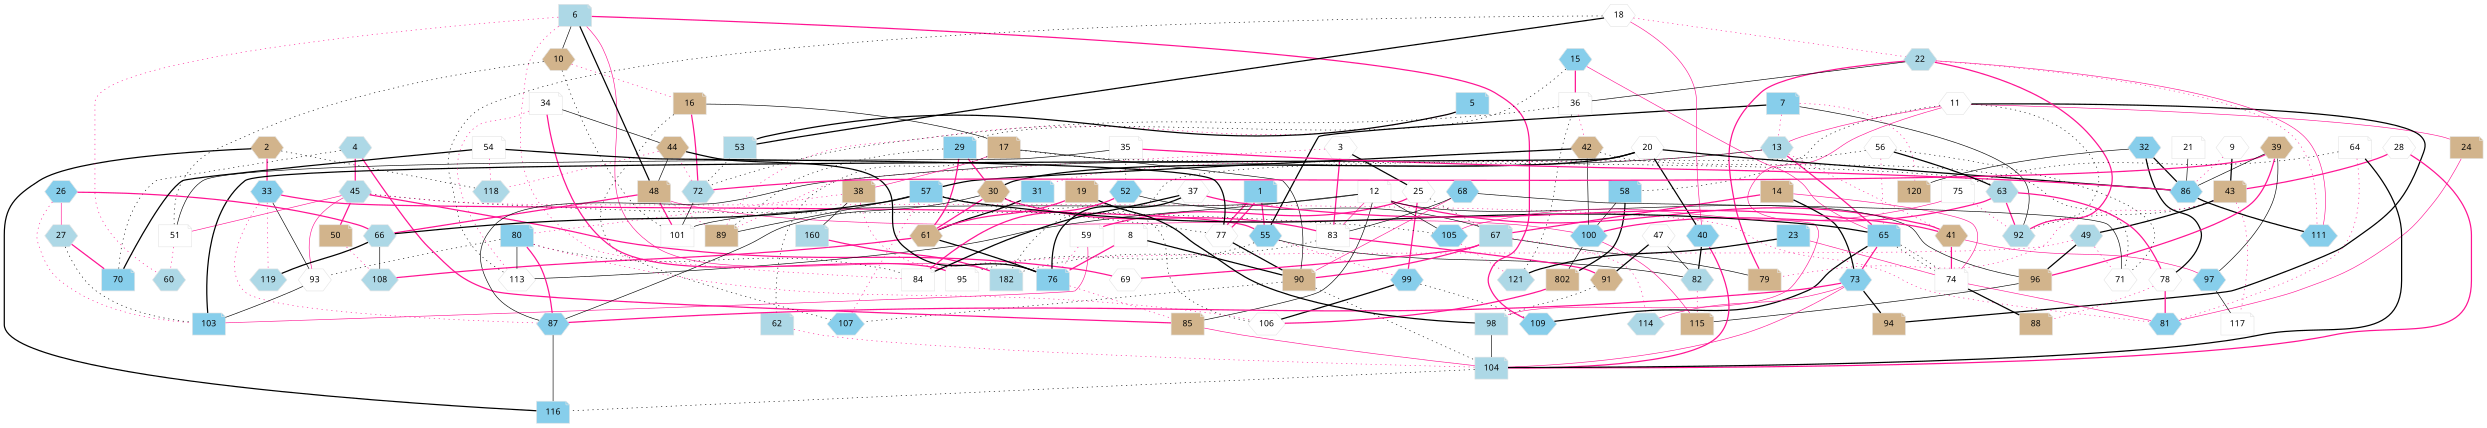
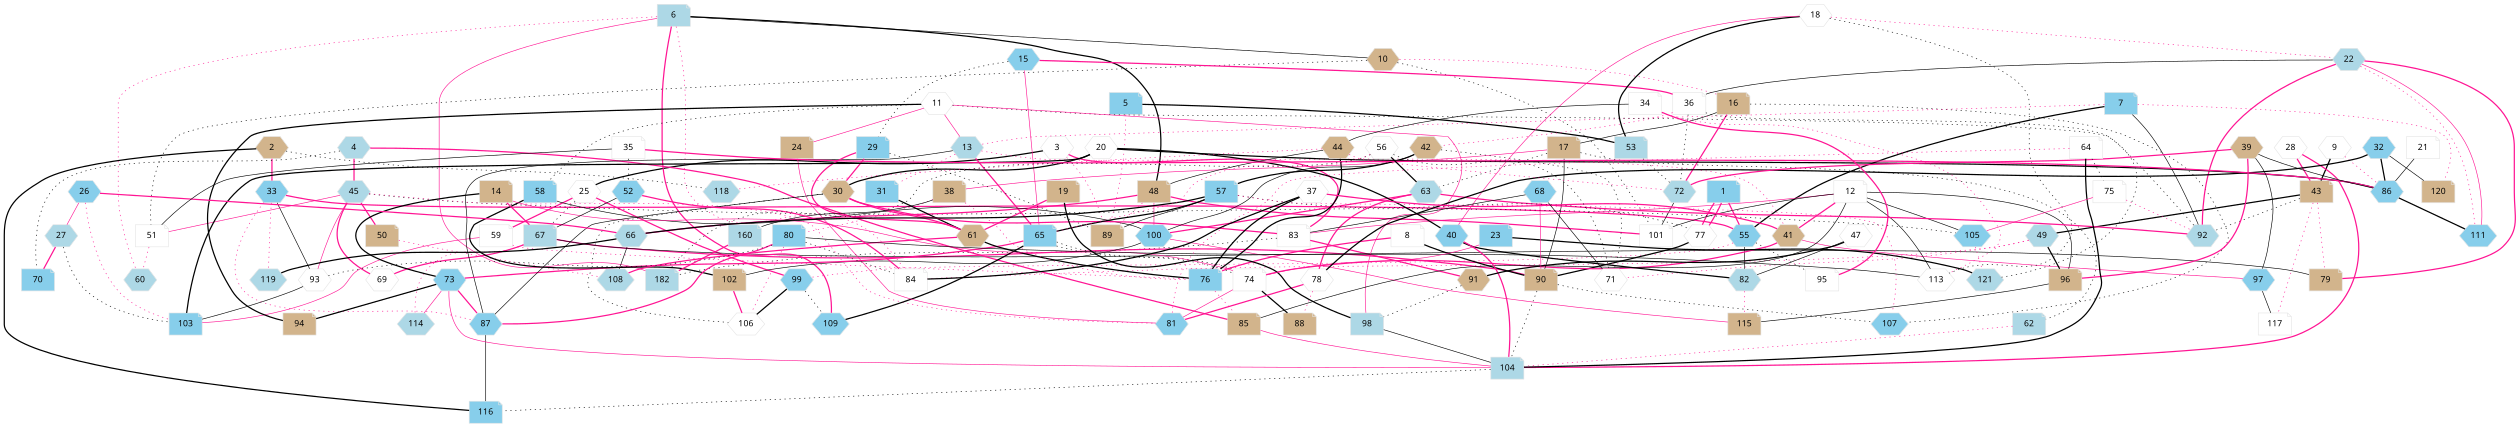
(489, 148) -> none
(1562, 280) -> (729, 280)
